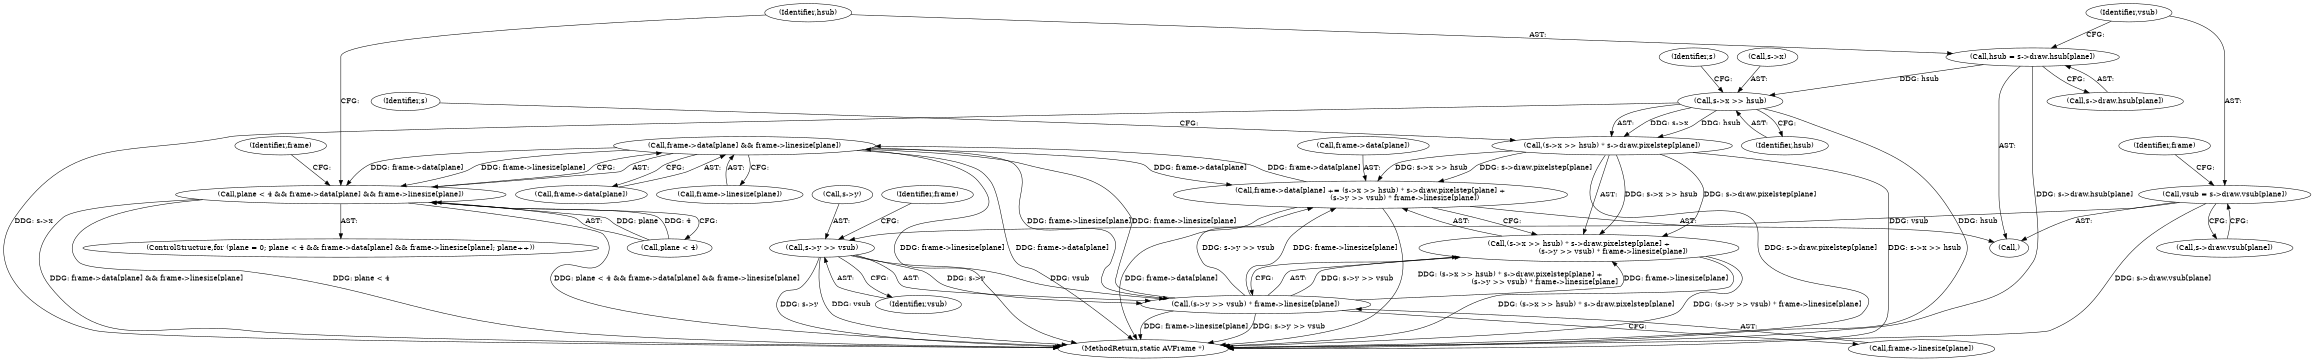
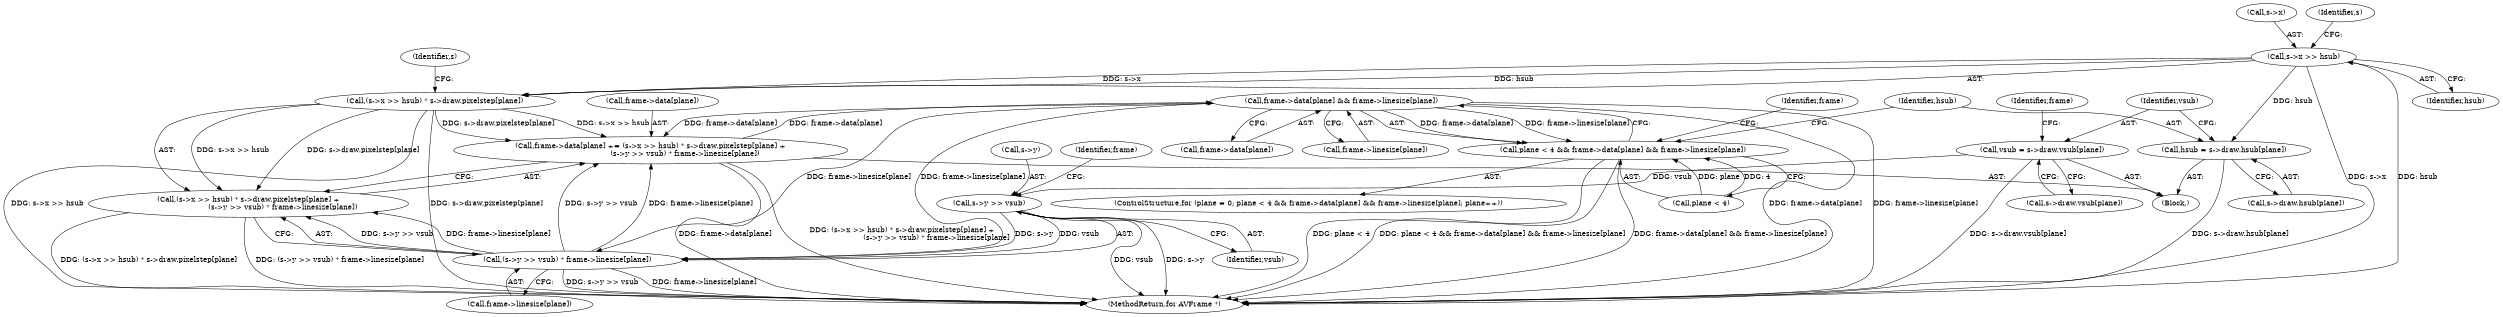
(1879, 80) -> (2266, 102)
(2009, 248) -> (2176, 204)
(1143, 349) -> (1164, 305)
